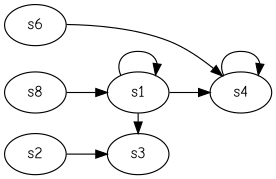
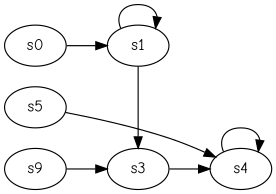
(35, 25) -> (35, 107)
(35, 92) -> (35, 46)
(184, 92) -> (184, 169)
(35, 154) -> (35, 169)
